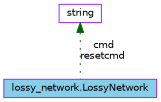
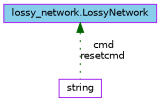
(80, 56) -> (80, 56)
